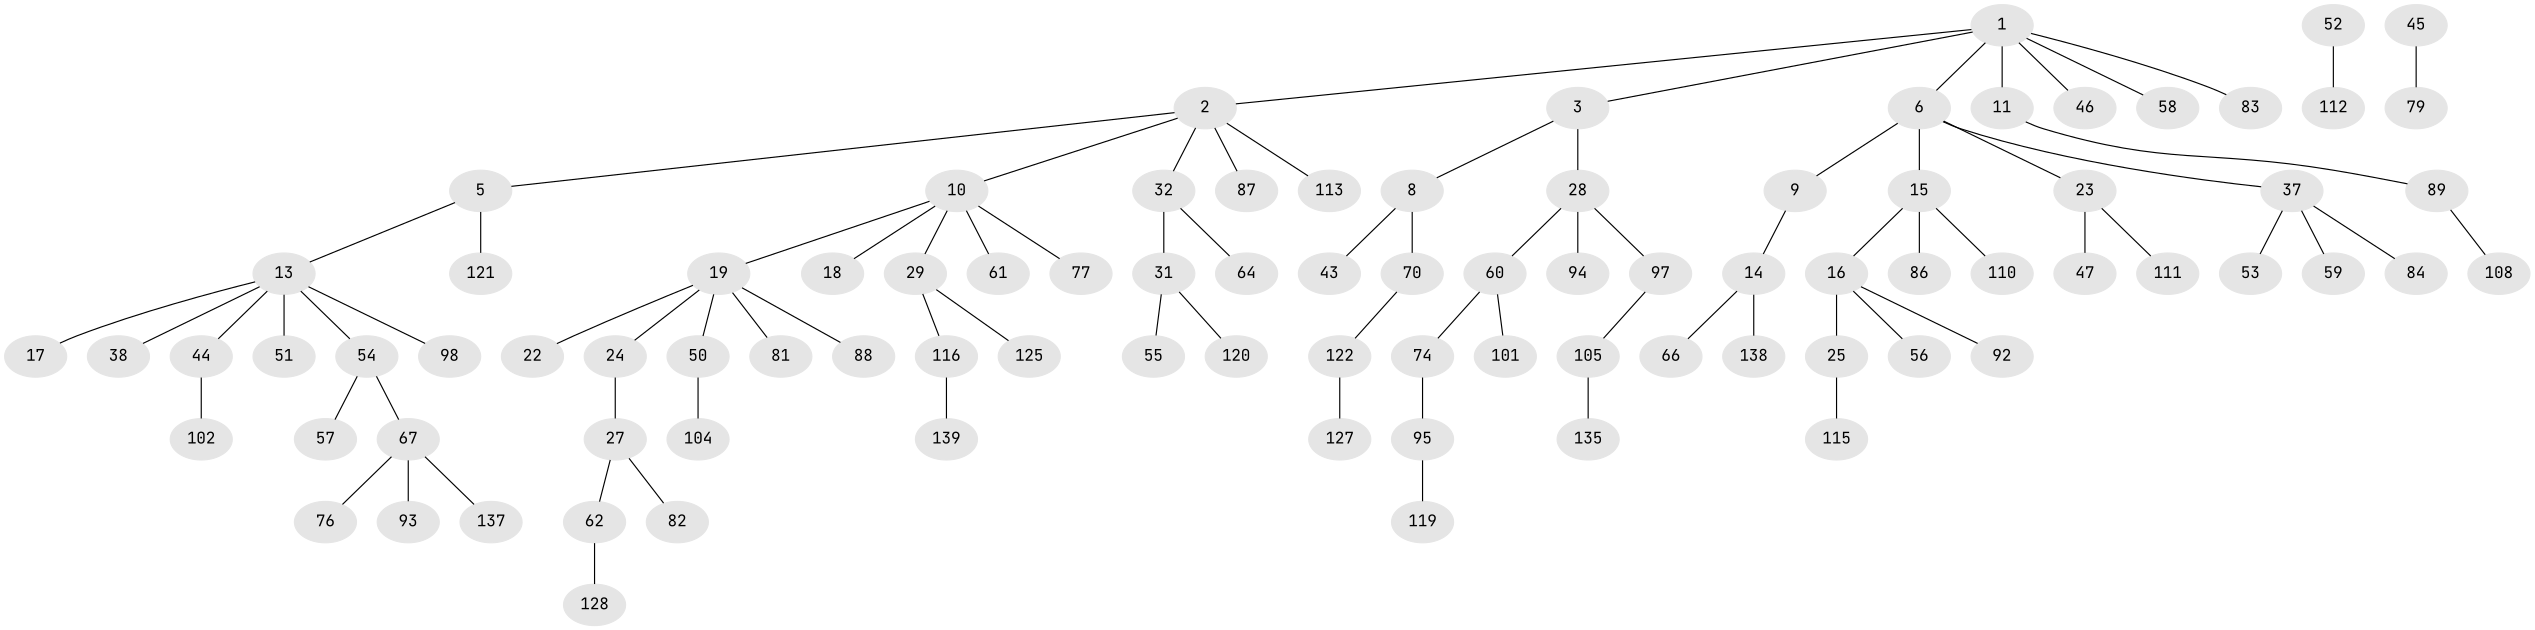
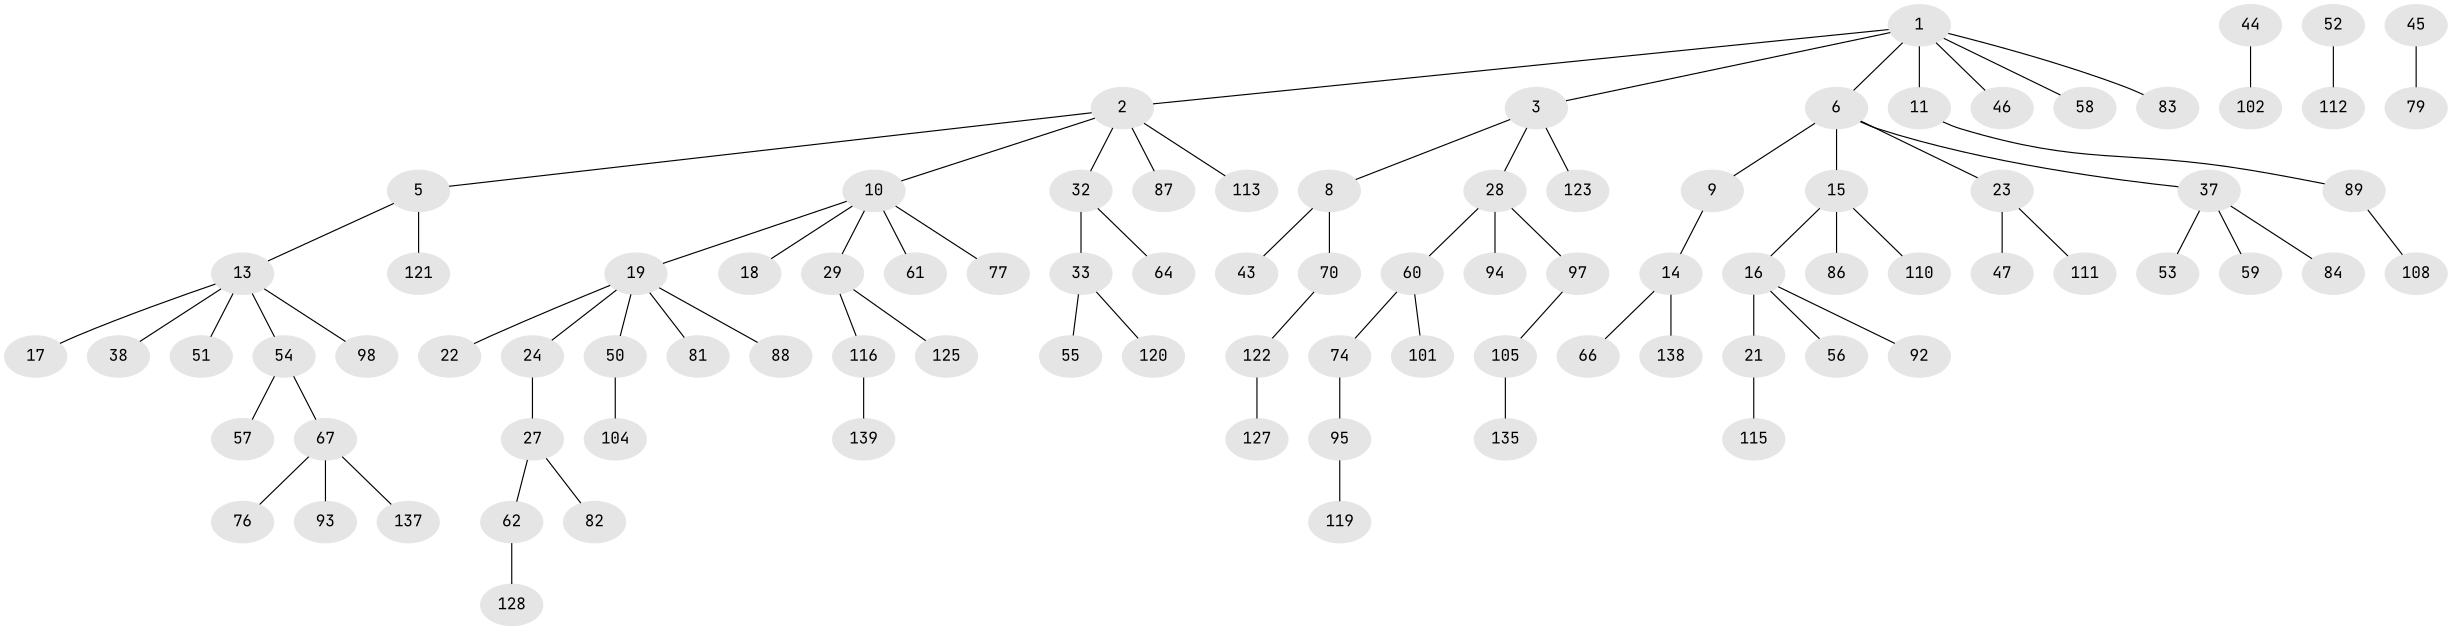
none -> (1578, 191)
(1164, 274) -> (1081, 274)
(243, 315) -> none
(1837, 356) -> (1754, 356)
